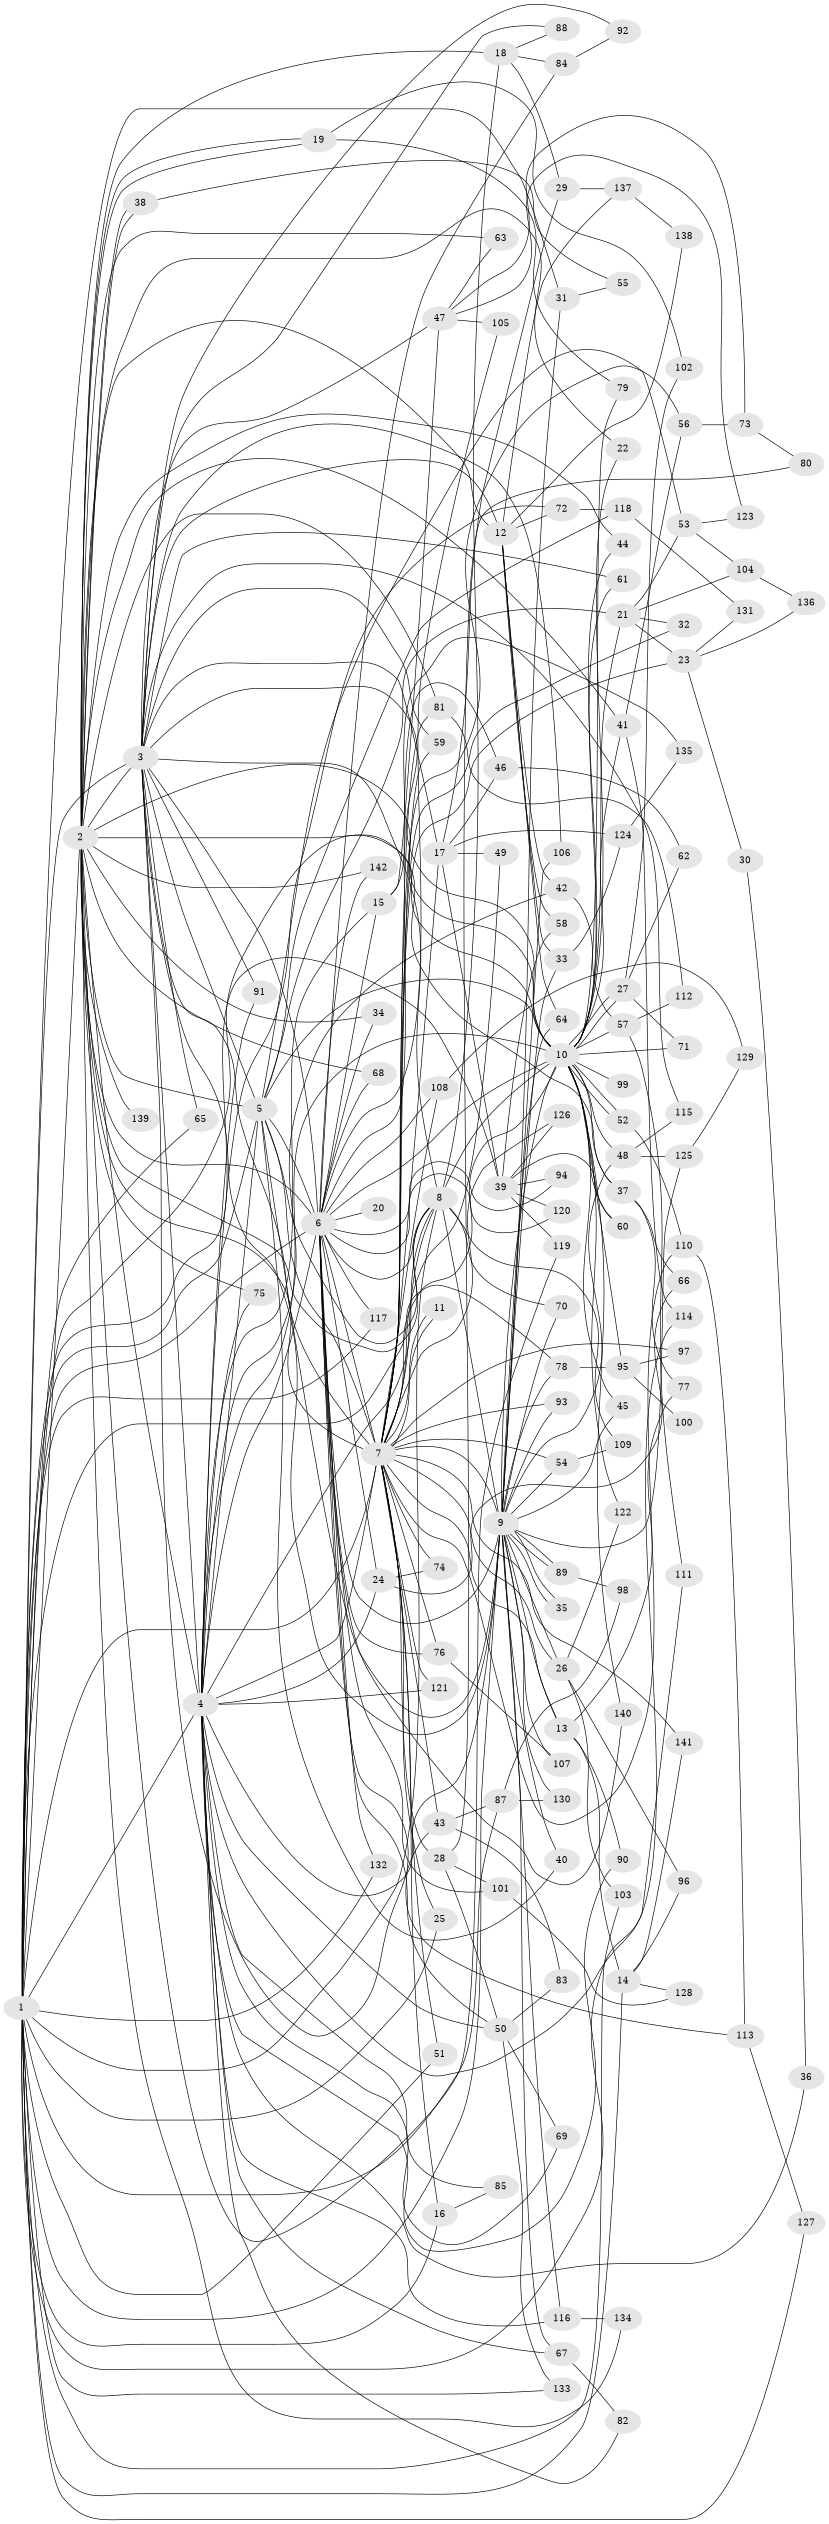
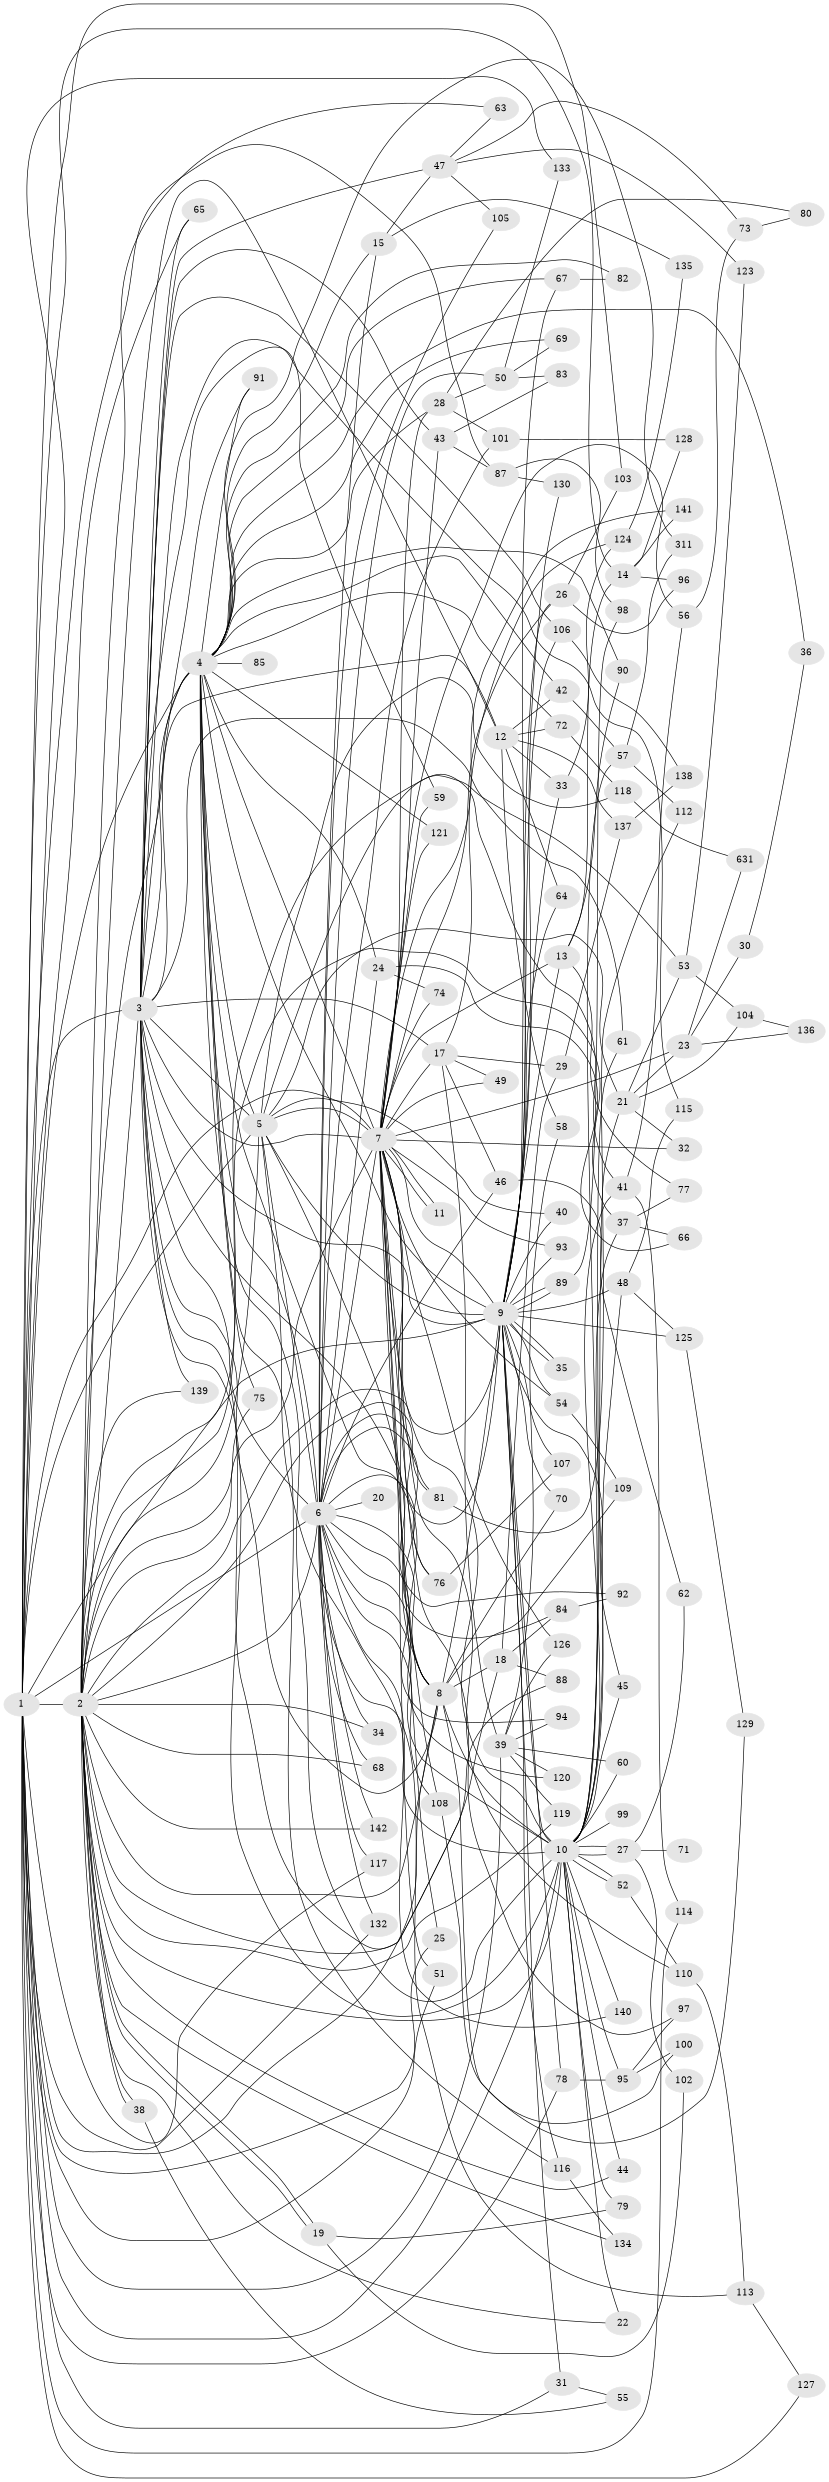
(638, 412) -> (624, 704)
(745, 612) -> (745, 860)
(623, 1052) -> none
none -> (152, 1204)
none -> (275, 1455)
(623, 1513) -> none
(684, 1575) -> (684, 545)
(305, 1905) -> (318, 554)
none -> (468, 2010)
(440, 2214) -> none
